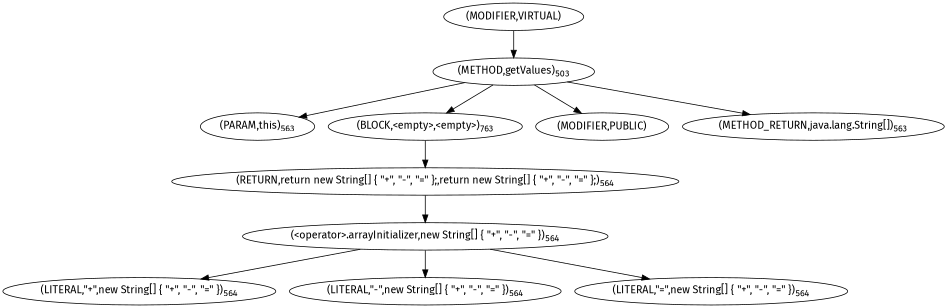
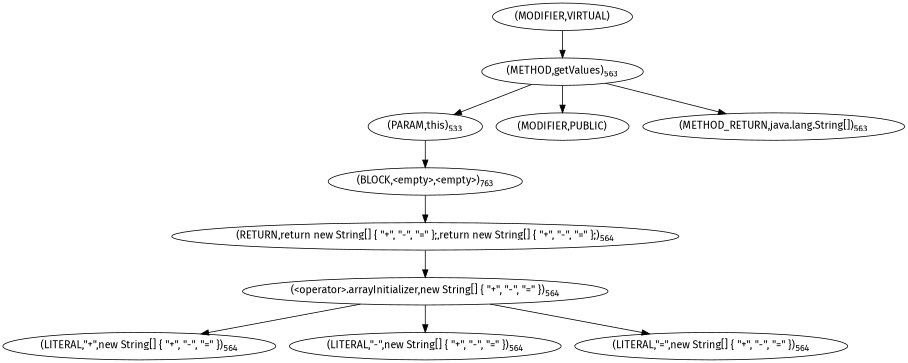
(563, 71) -> (611, 71)
(473, 97) -> (425, 150)
(288, 125) -> (456, 125)
